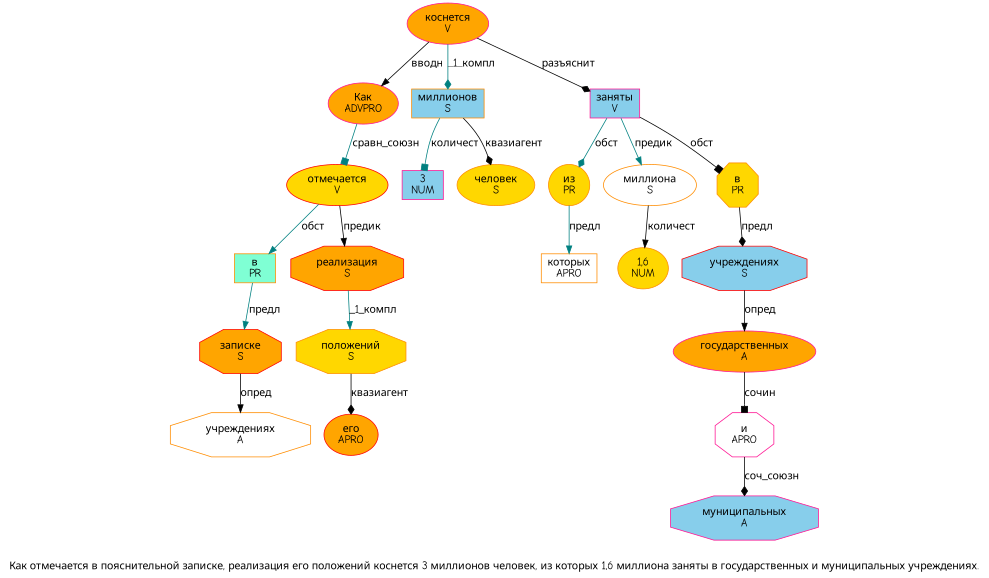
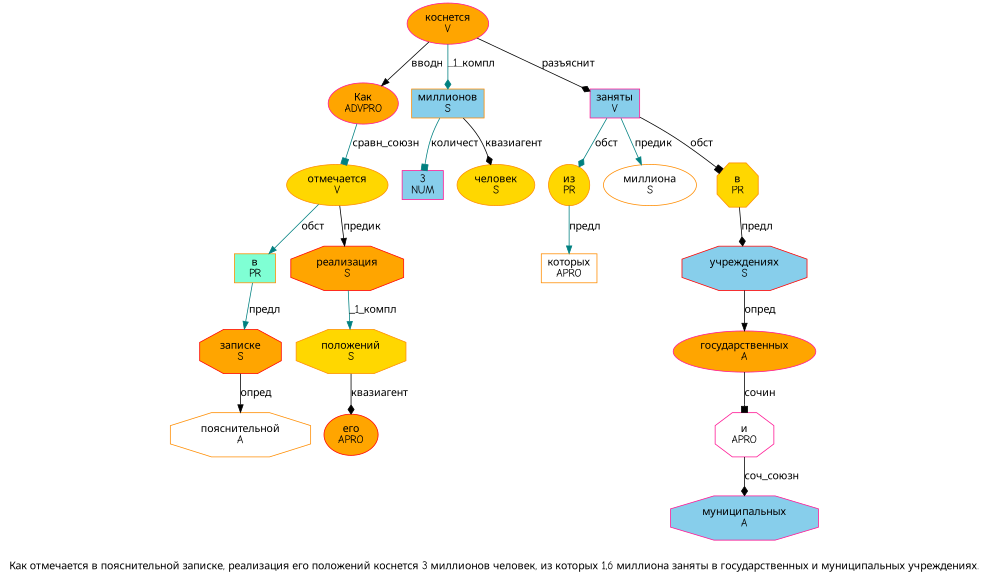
(337, 185) -> (337, 185)
(643, 268) -> none
(240, 435) -> (240, 435)
